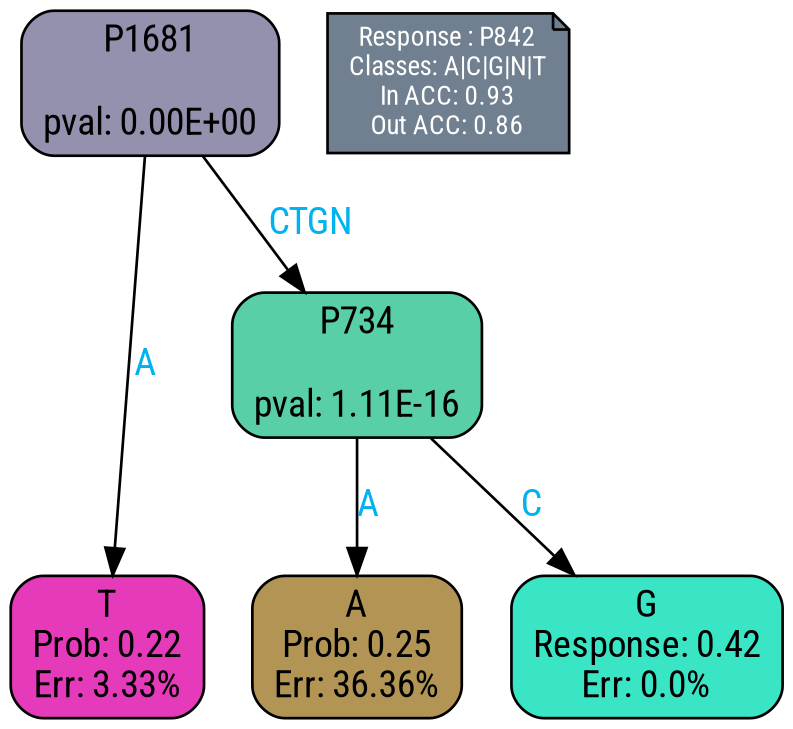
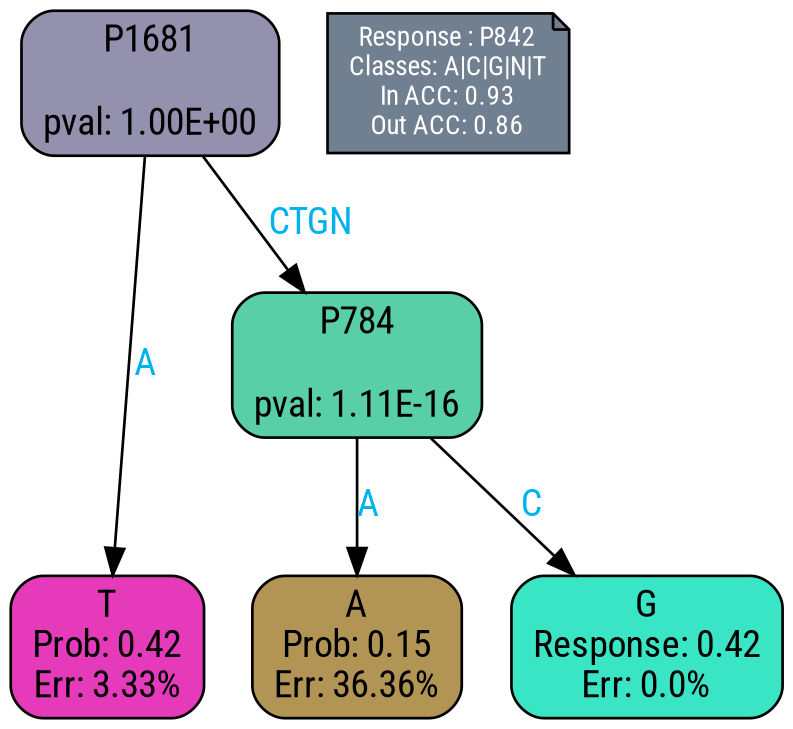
(150, 83) -> (150, 83)
(357, 365) -> (357, 365)
(107, 647) -> (107, 647)
(357, 647) -> (357, 647)
